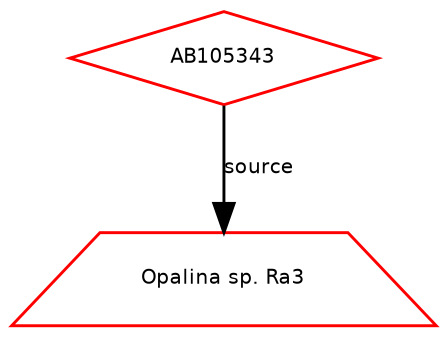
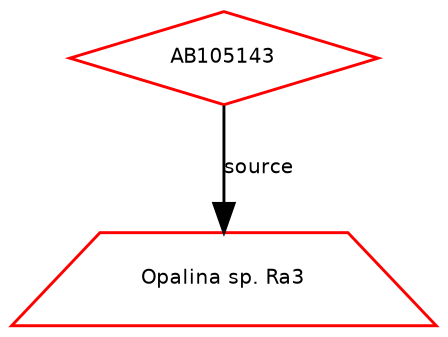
(224, 58) -> (224, 58)
